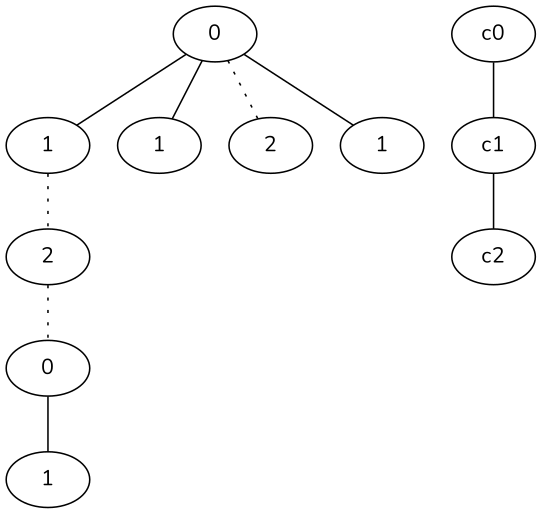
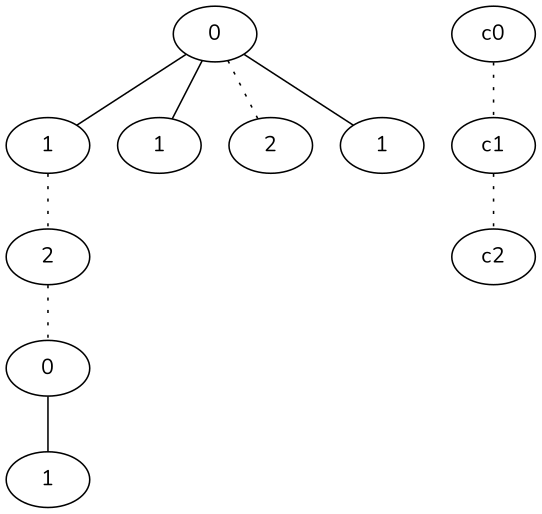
(494, 90) -> (494, 90)
(494, 201) -> (494, 201)
